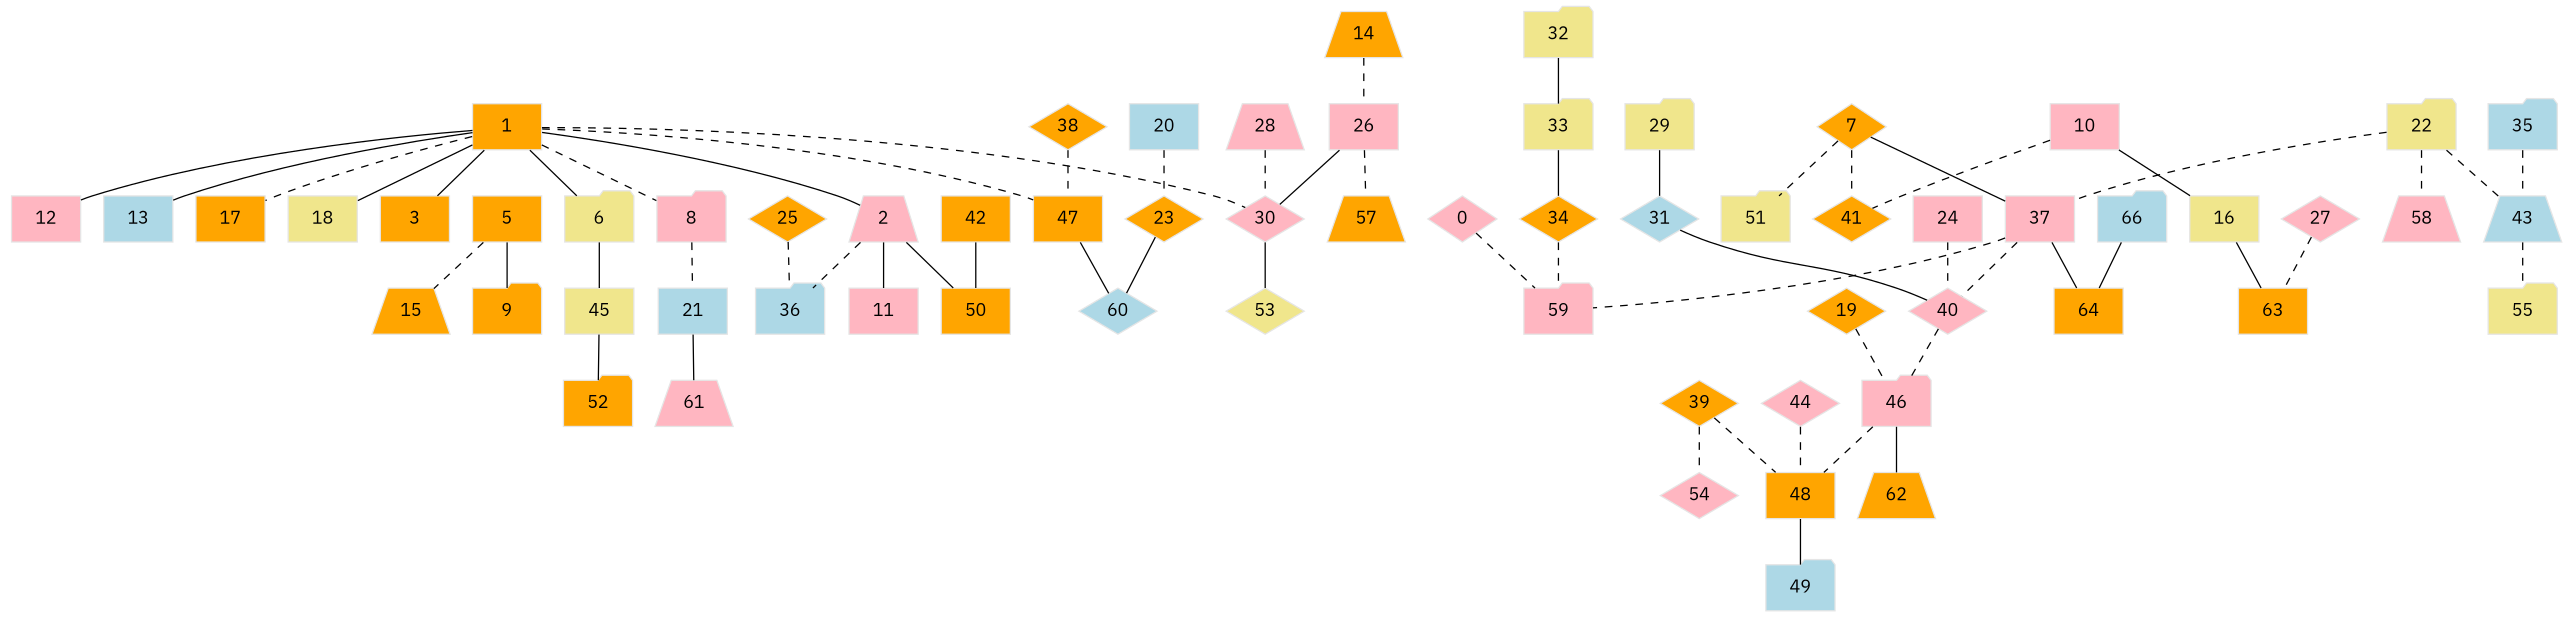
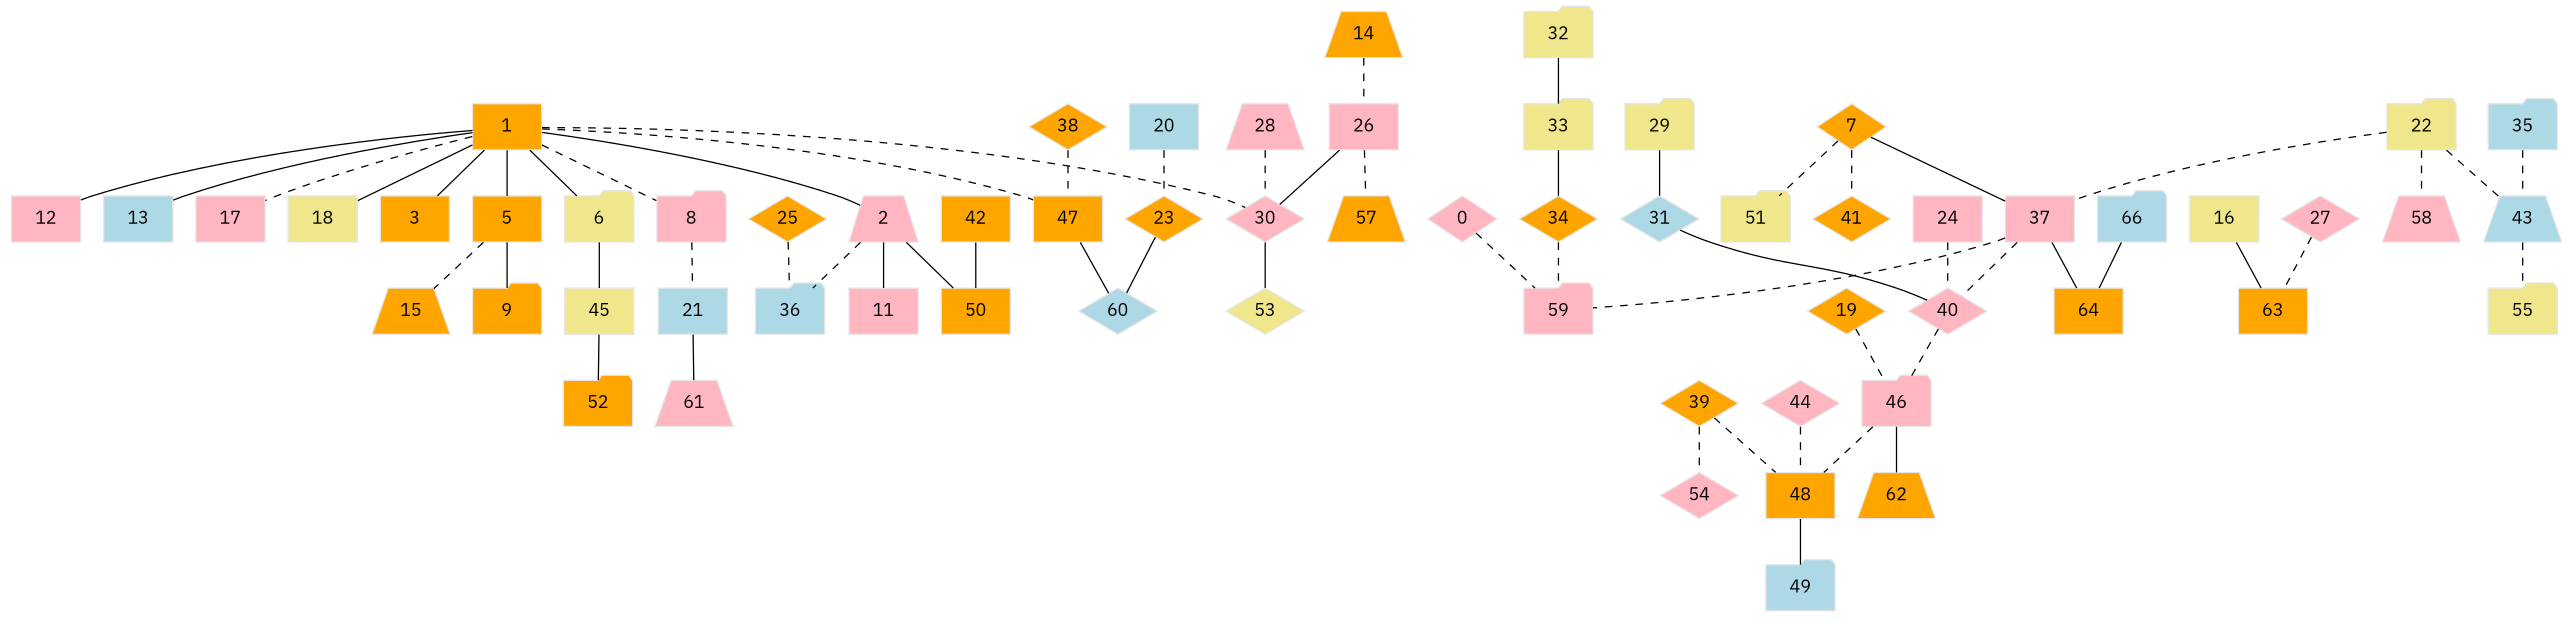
(2085, 127) -> none
none -> (507, 173)
(231, 219) -> (231, 219)
